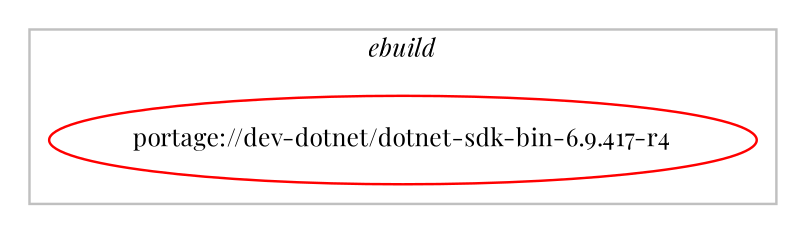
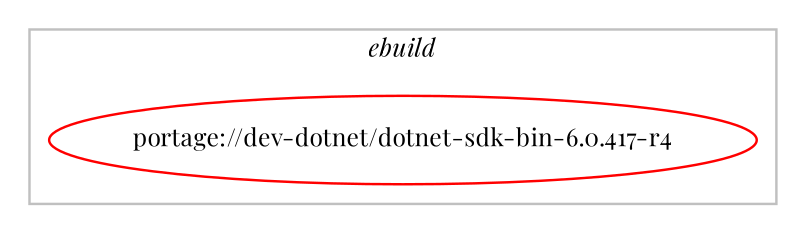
(403, 140) -> (403, 140)
